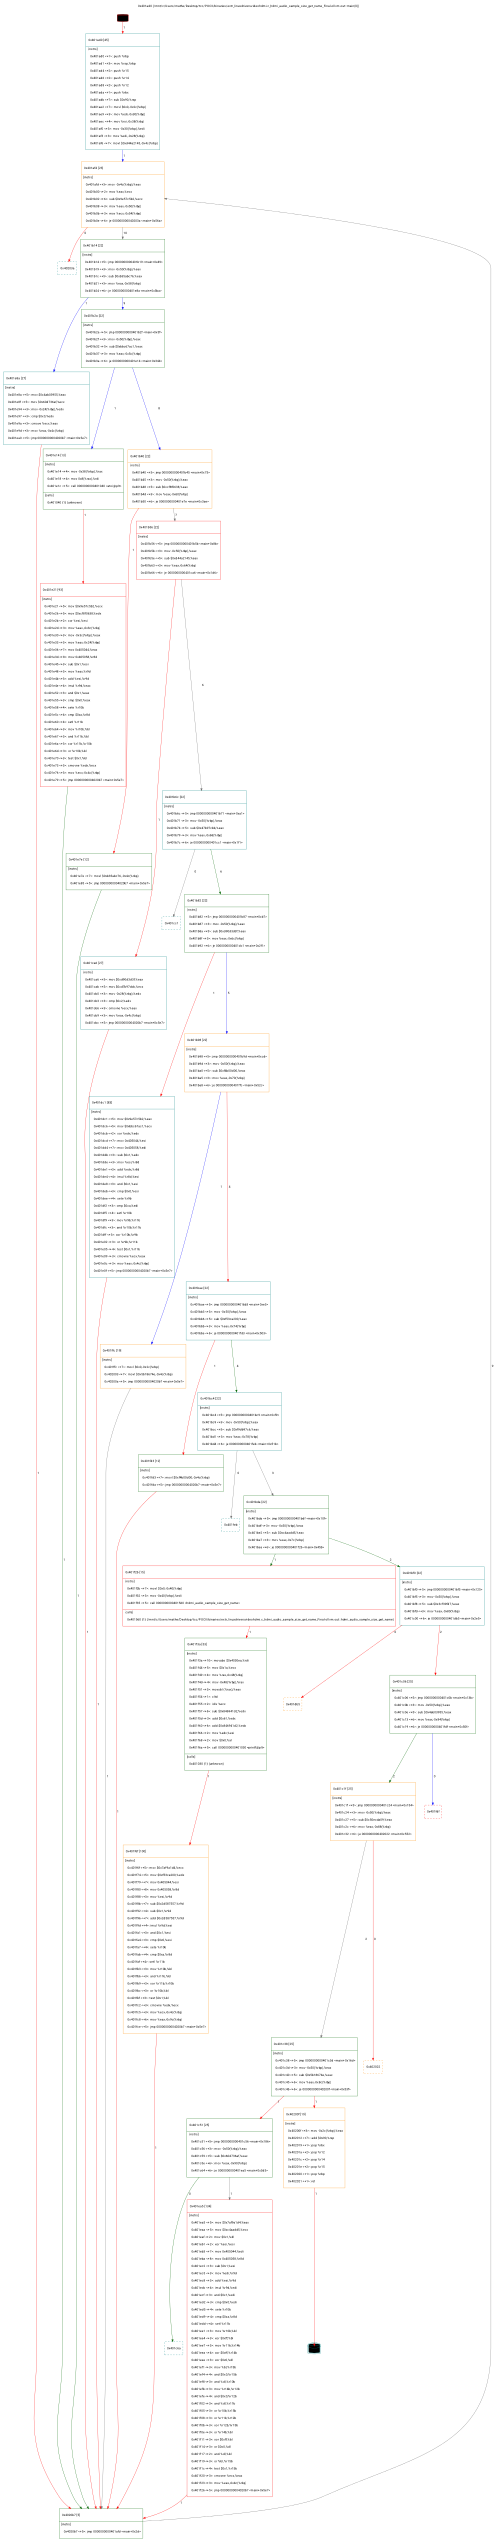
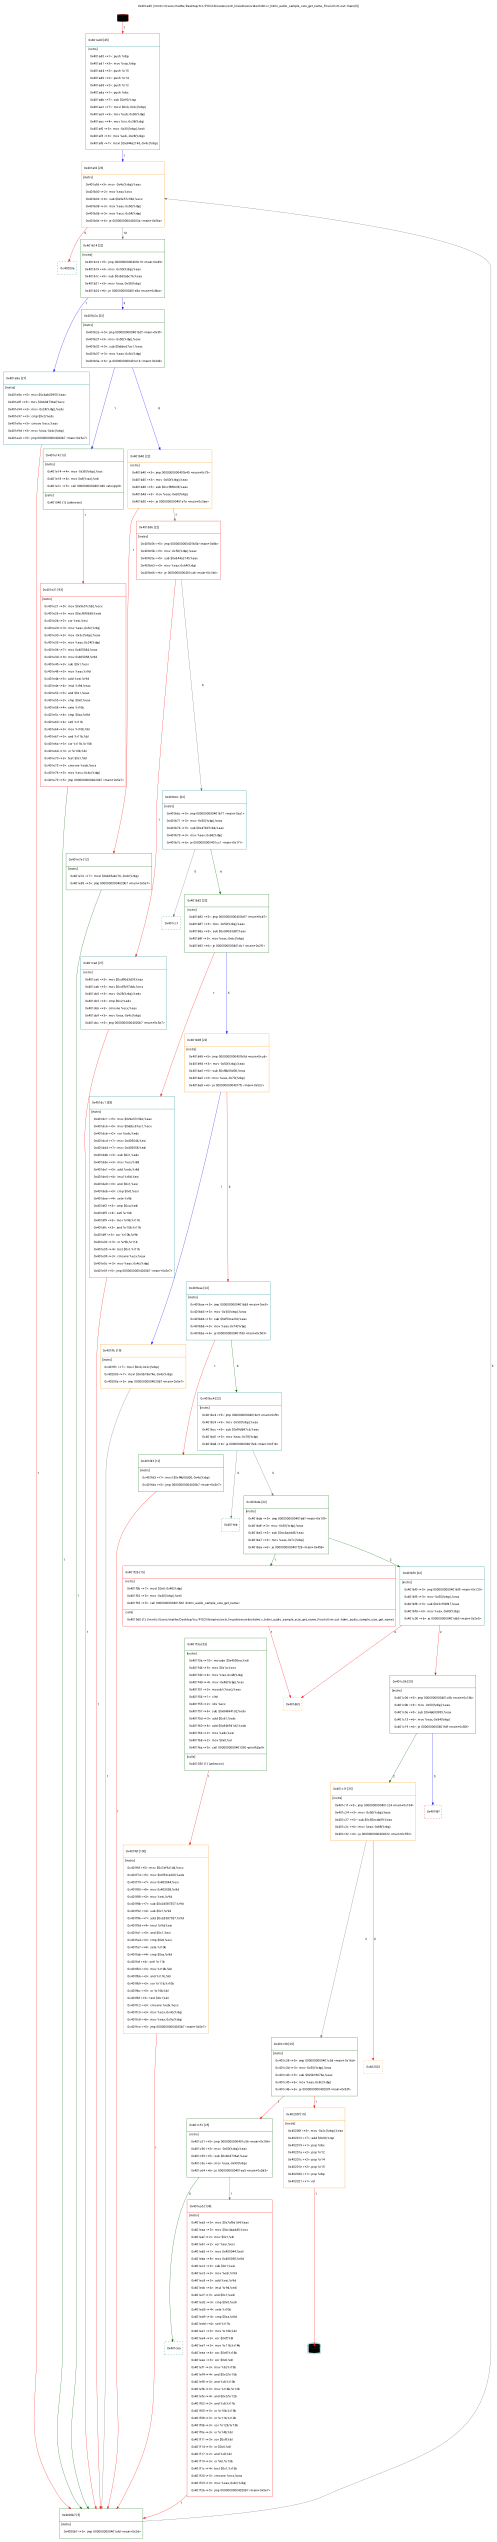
(248, 1631) -> (279, 1661)
